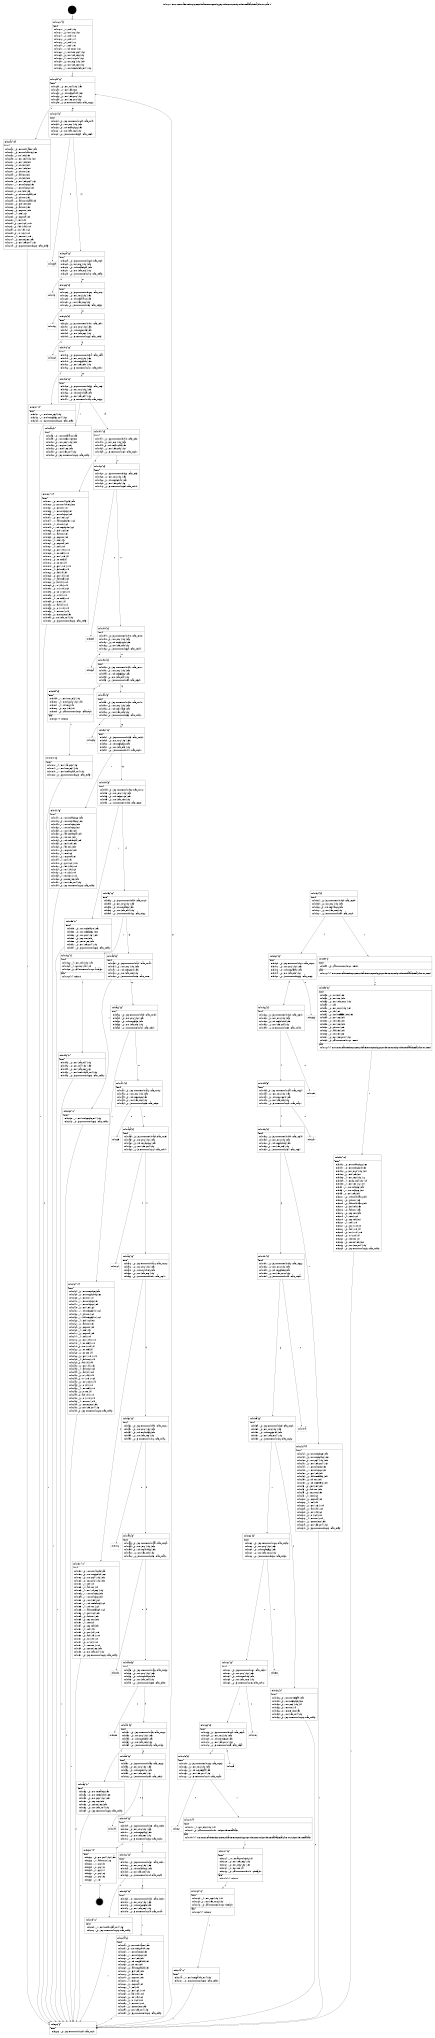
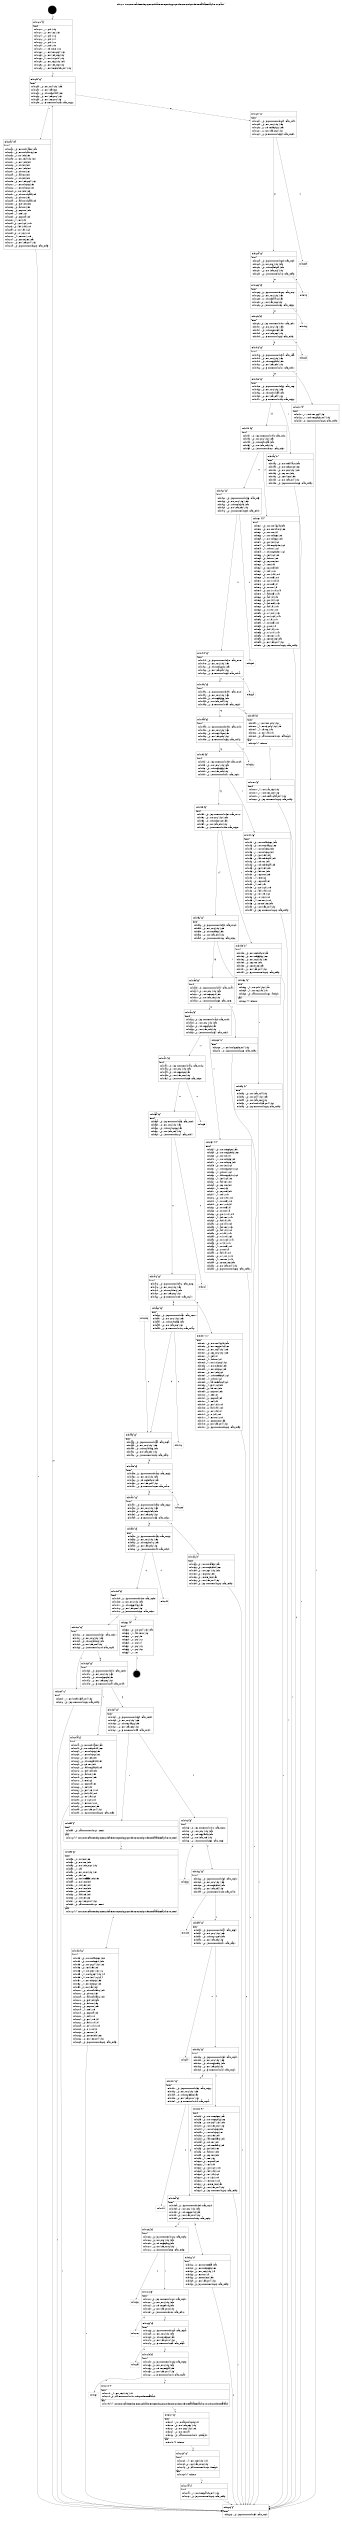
none -> (301, 1508)
(130, 1614) -> (146, 1376)
none -> (117, 1697)
